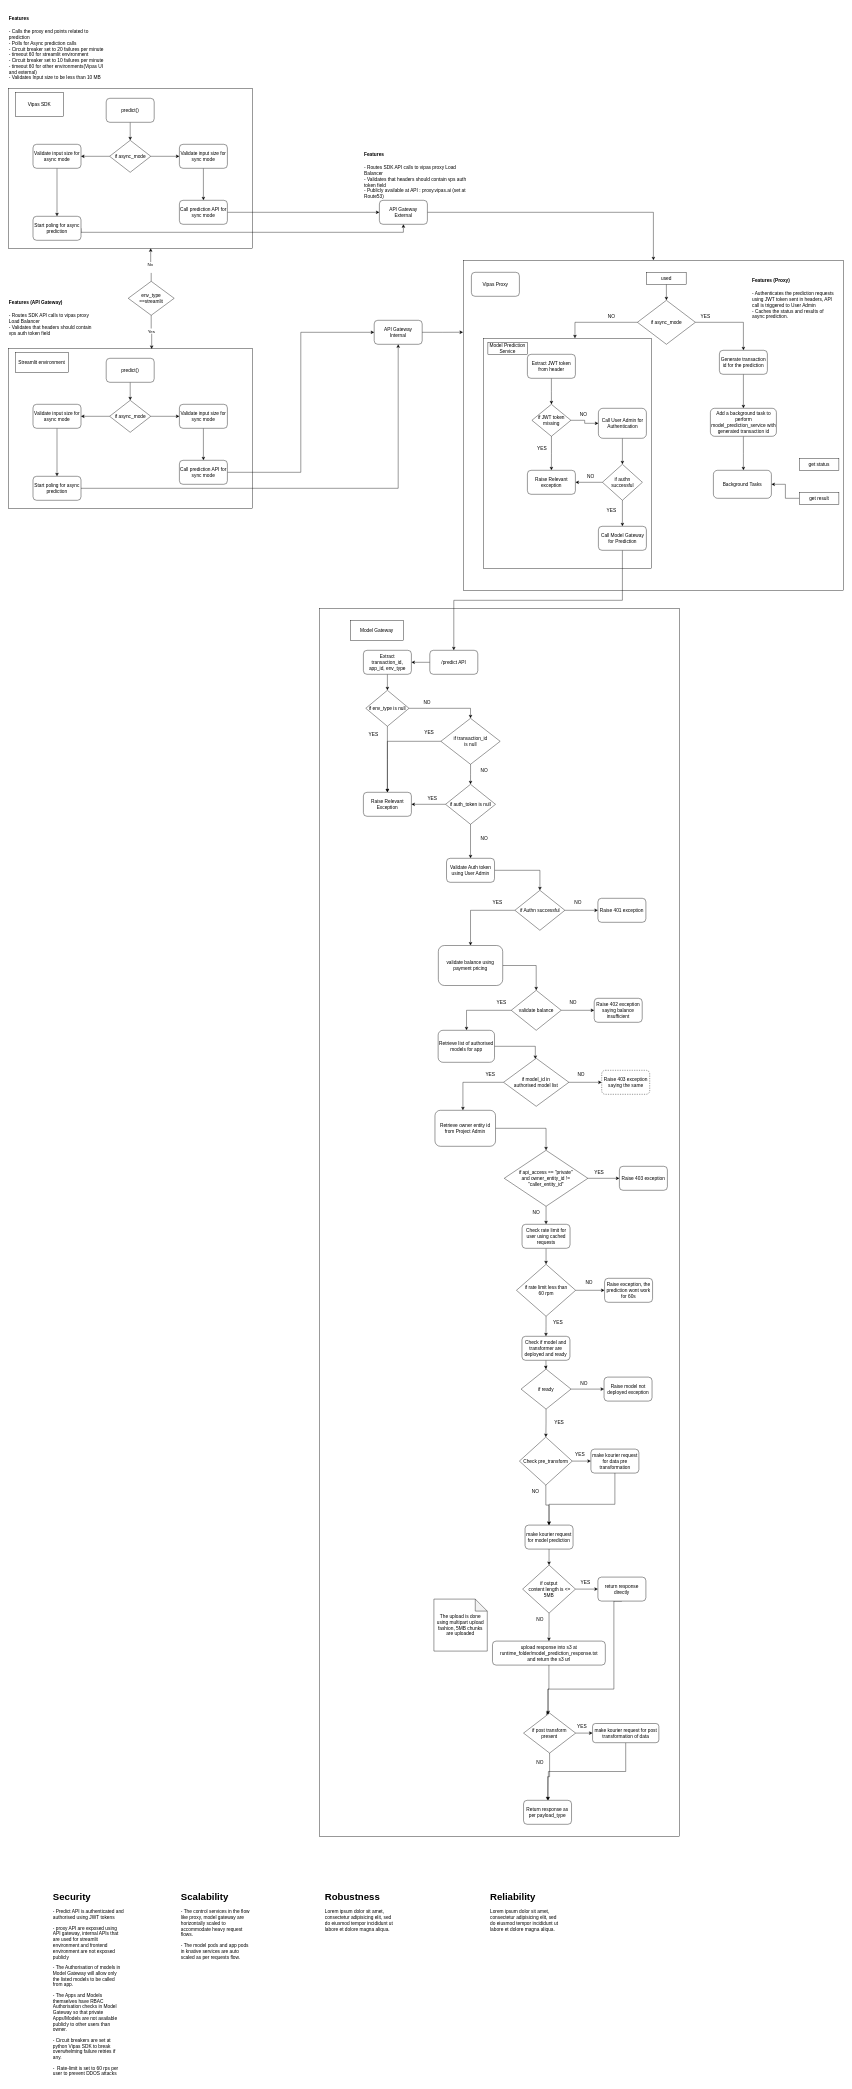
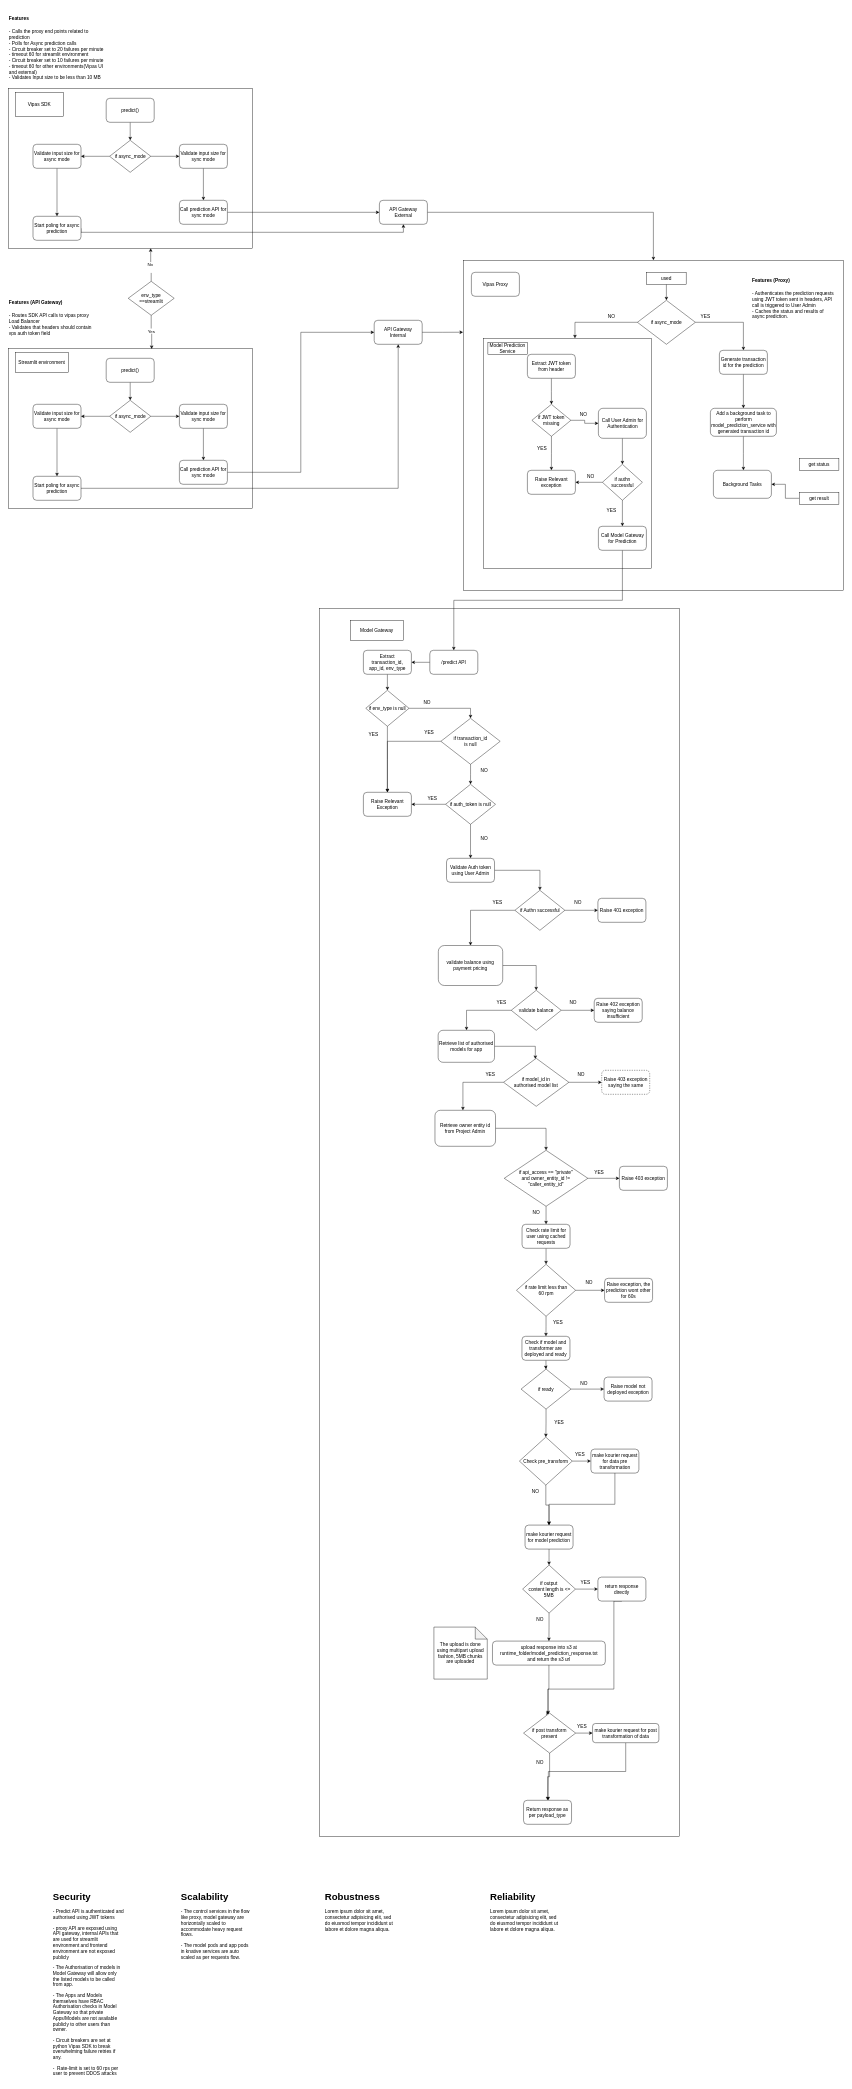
(415, 172) -> none
(629, 1290) -> (629, 1290)
(461, 1625) -> (461, 1653)
